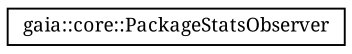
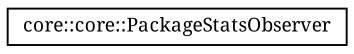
(176, 27) -> (177, 27)
